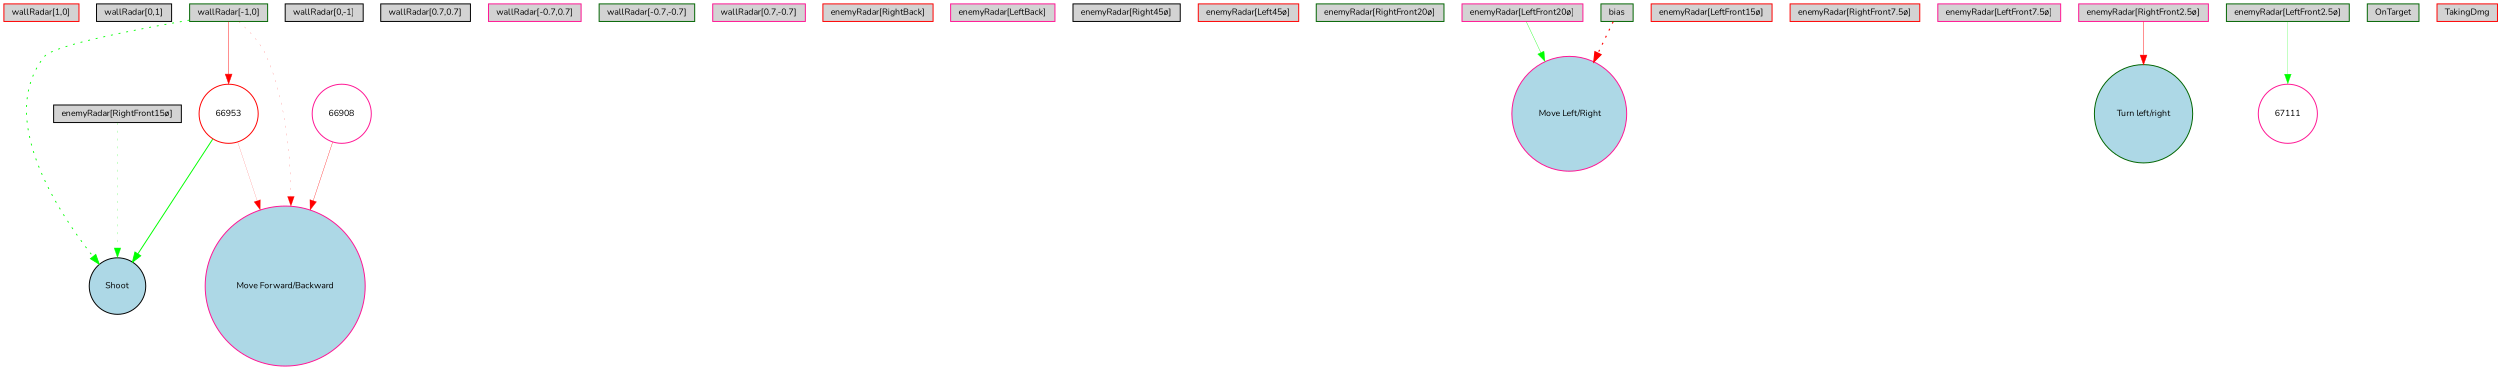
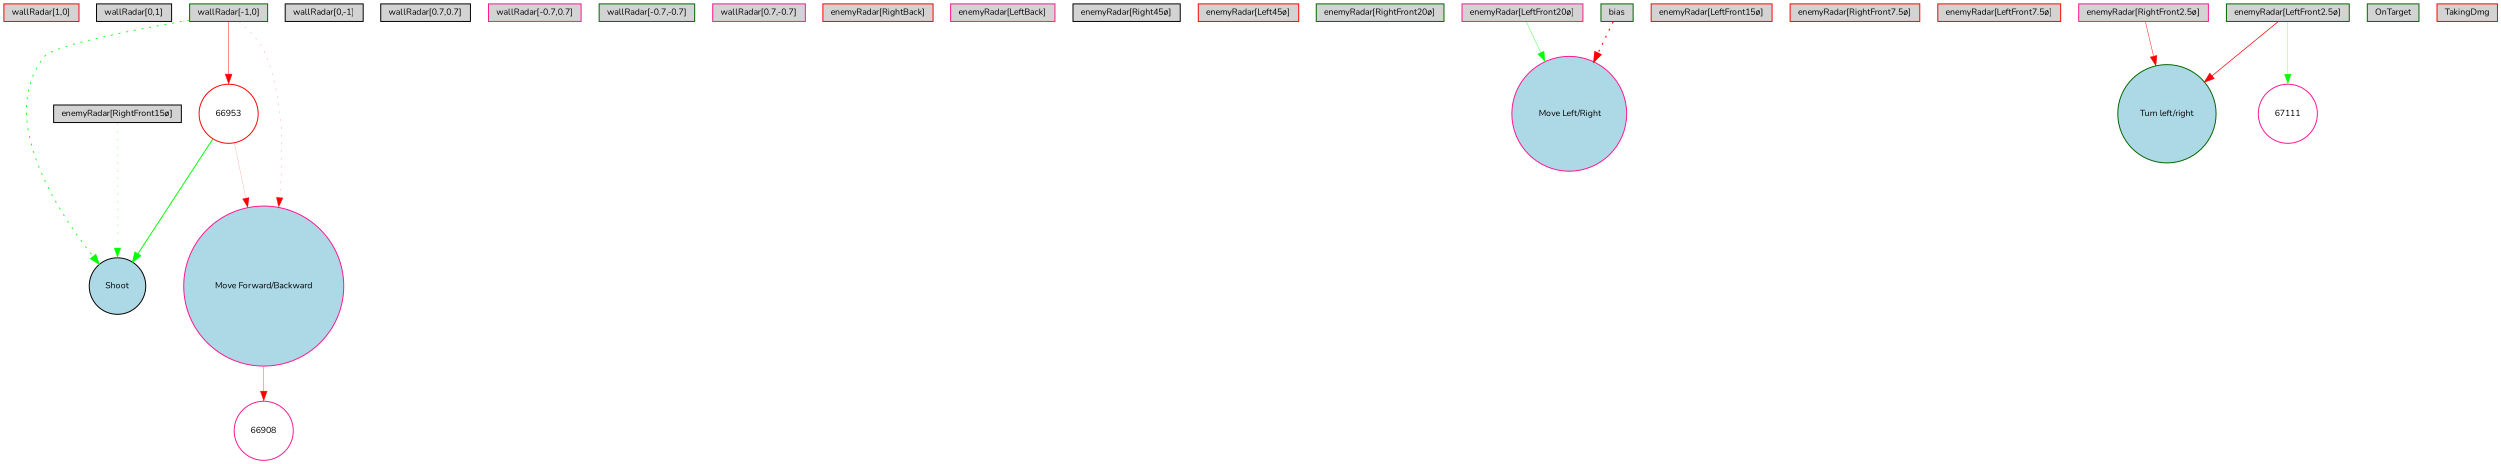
(1999, 13) -> (1999, 13)
none -> (2245, 49)
(323, 171) -> (264, 379)
